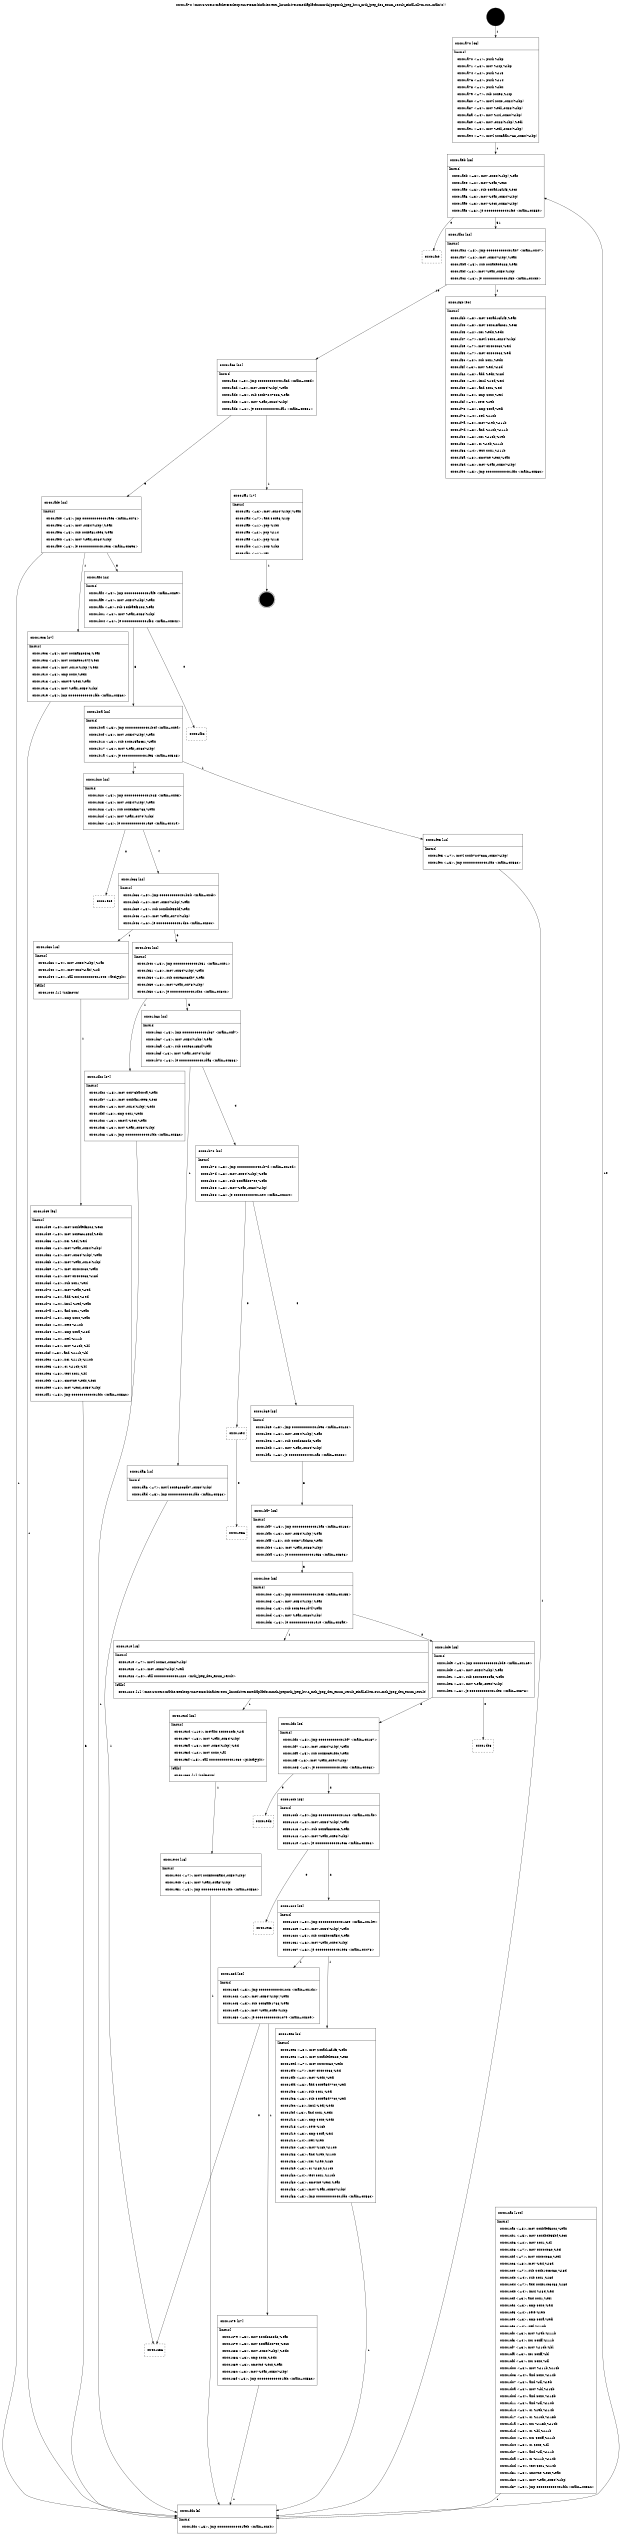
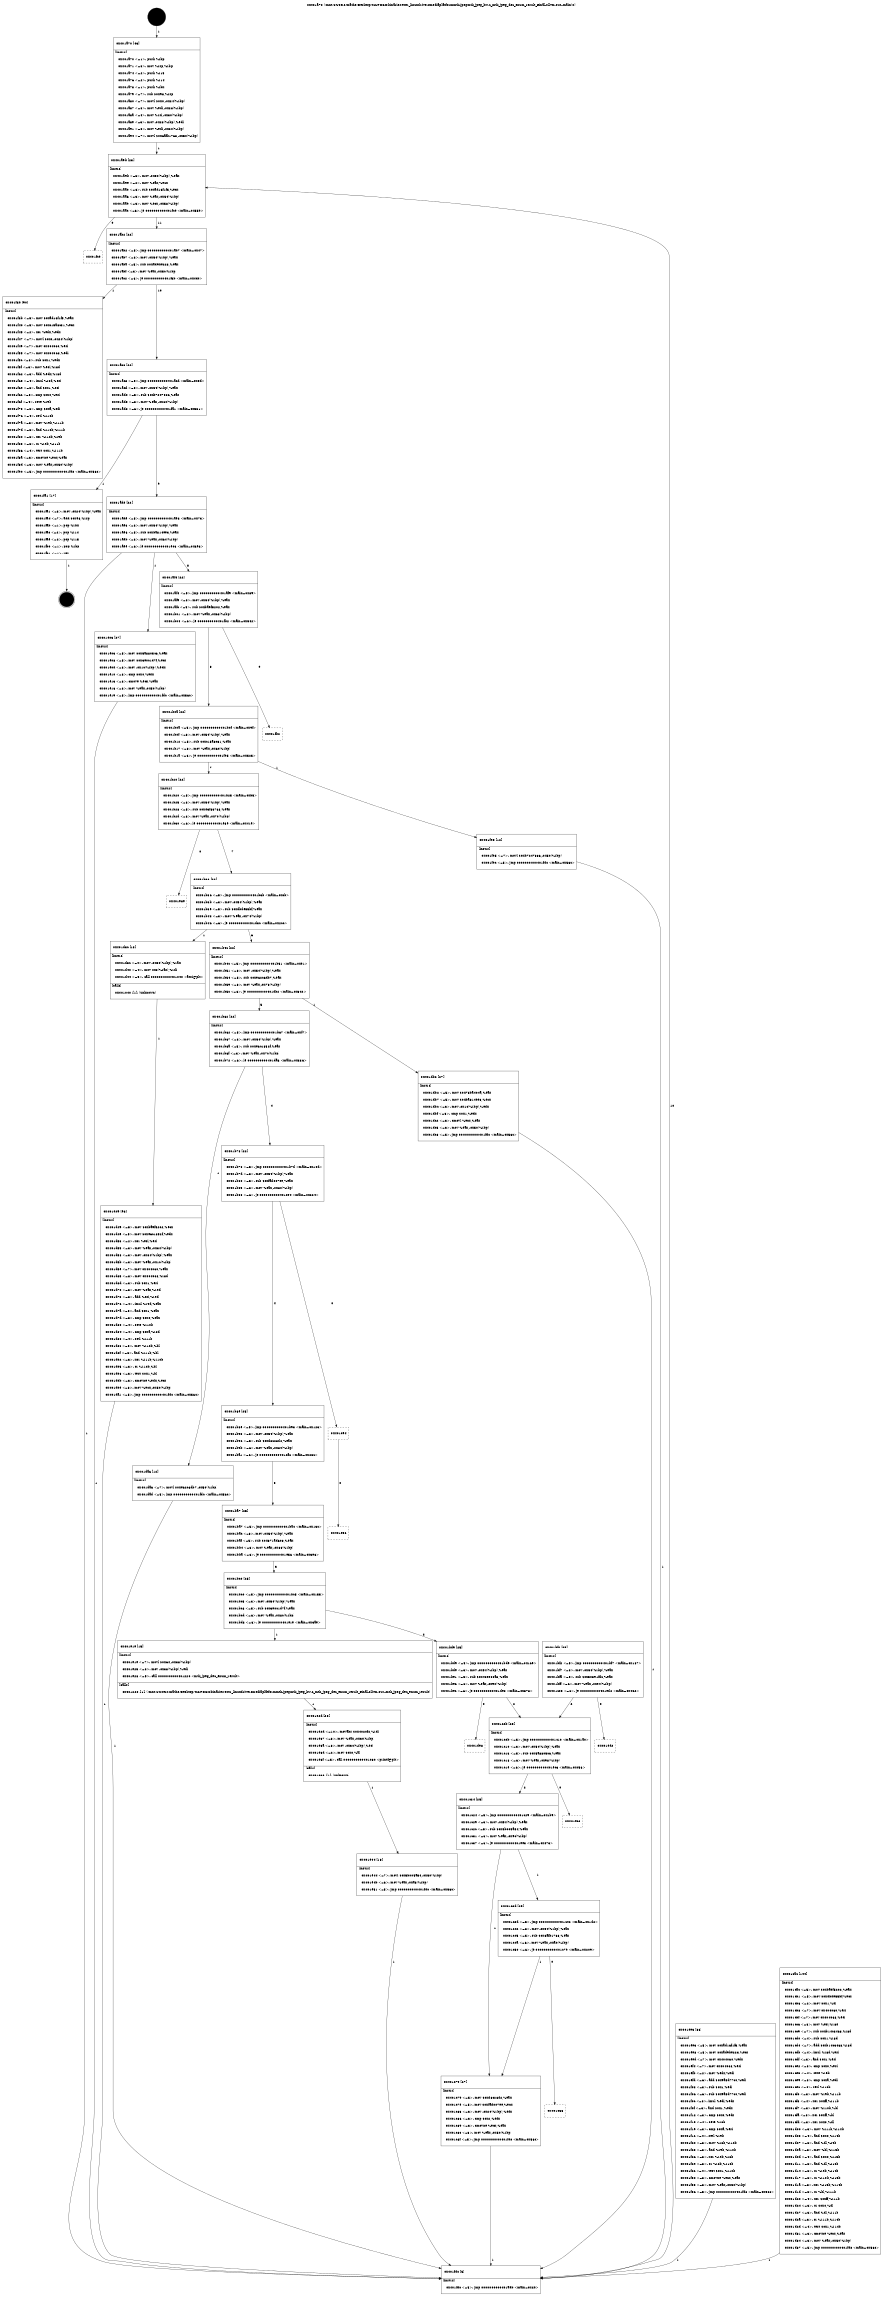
(498, 223) -> (159, 223)
(407, 1710) -> (513, 1707)
(85, 1746) -> (104, 1704)
(109, 1917) -> (113, 1987)
(328, 1991) -> (489, 1961)
